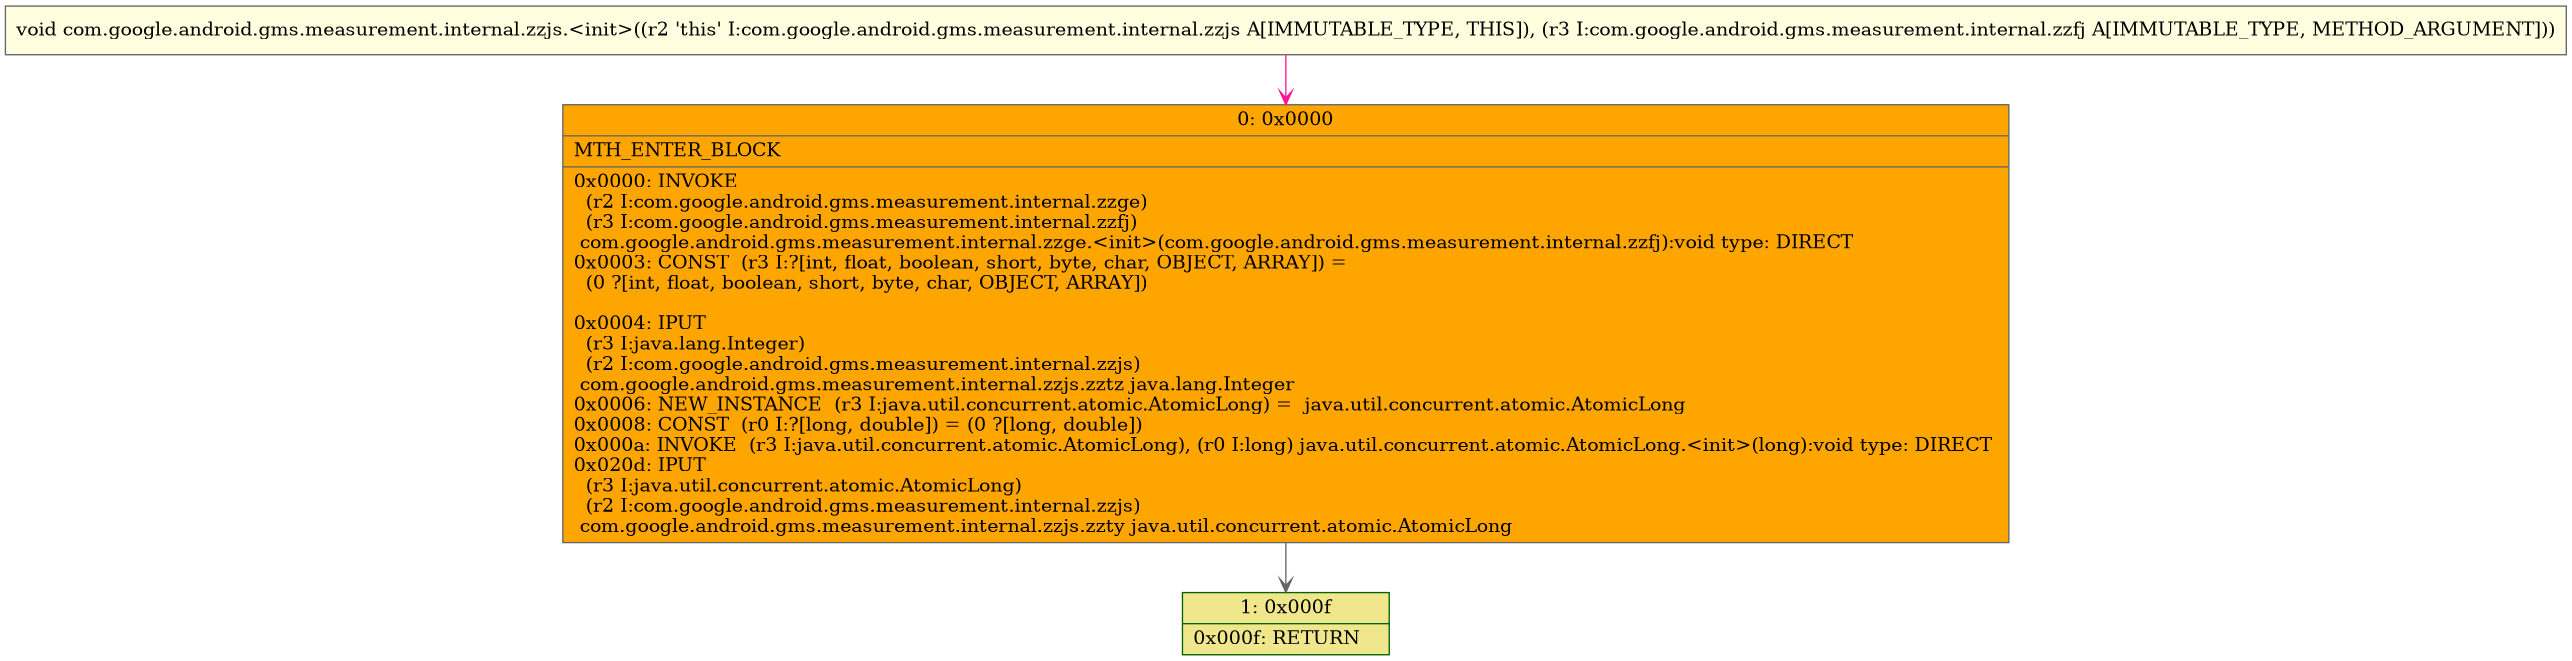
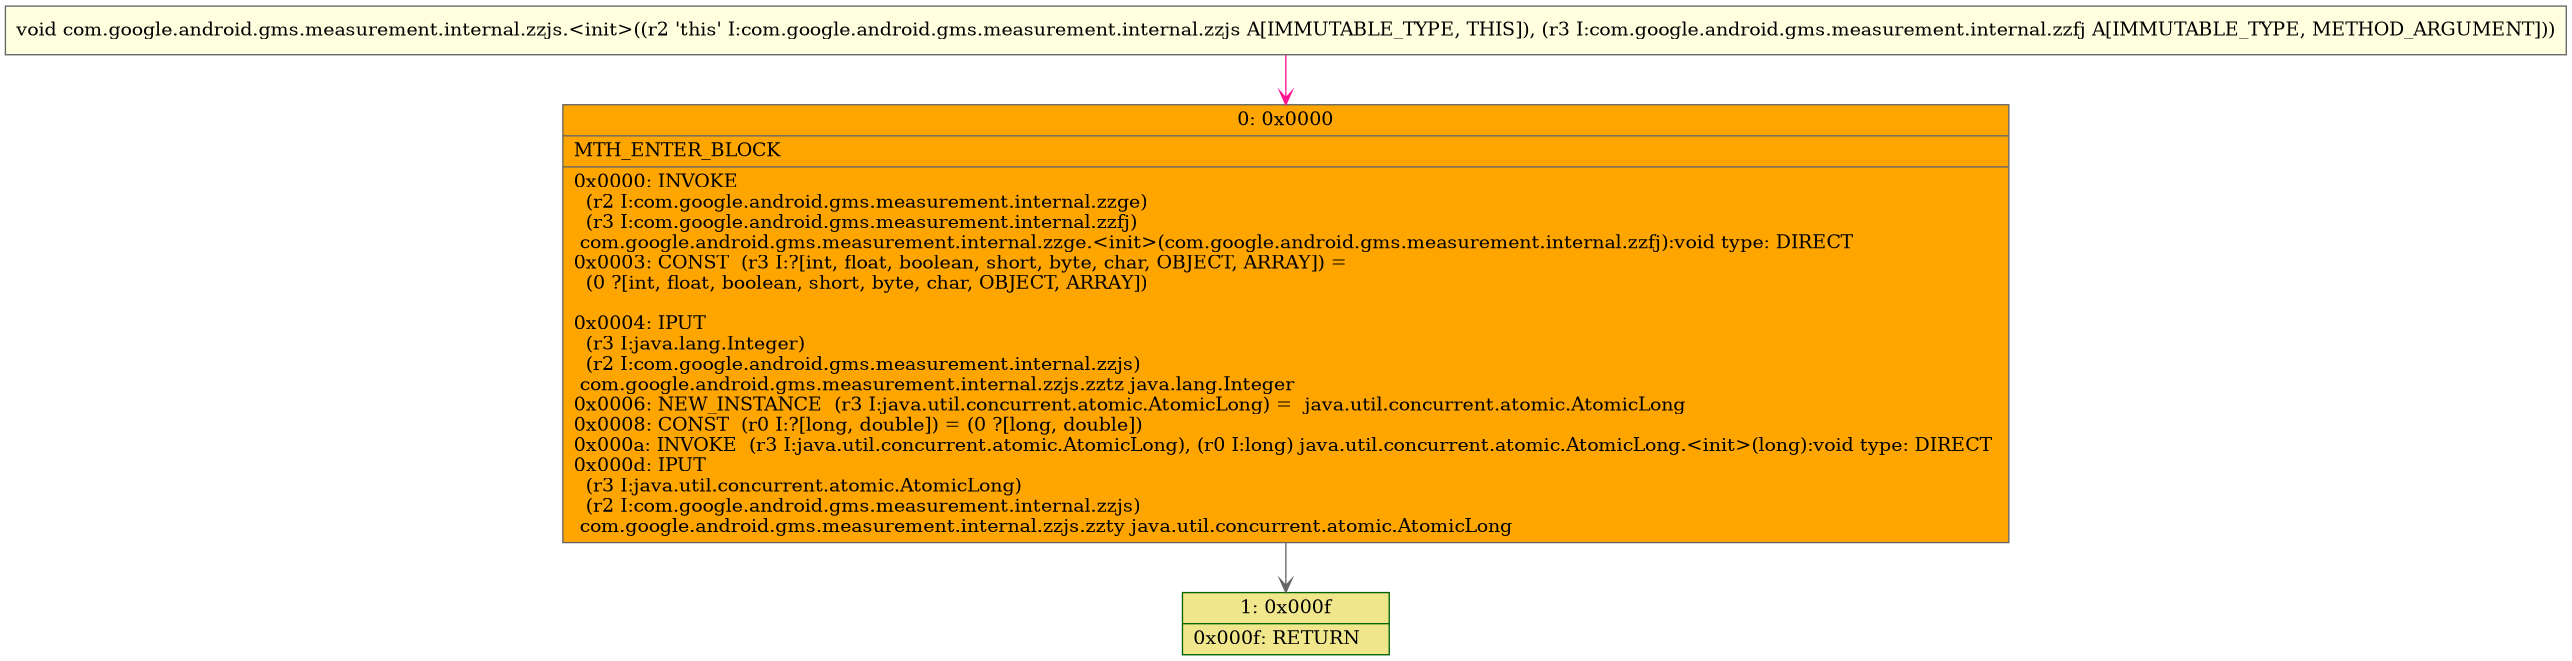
(646, 466) -> (646, 466)
